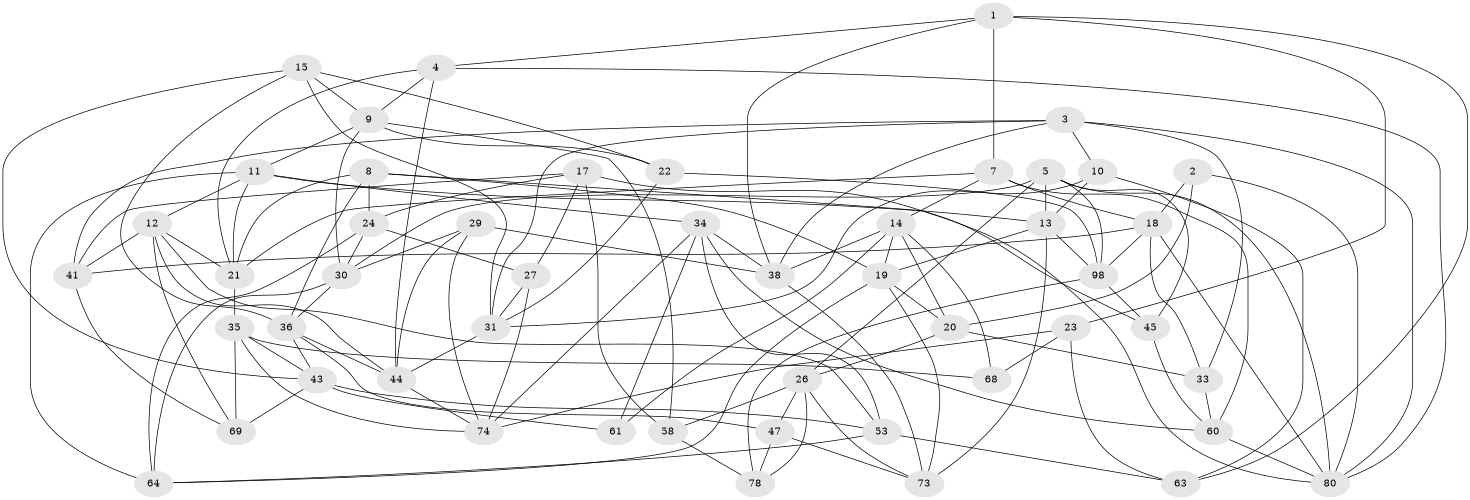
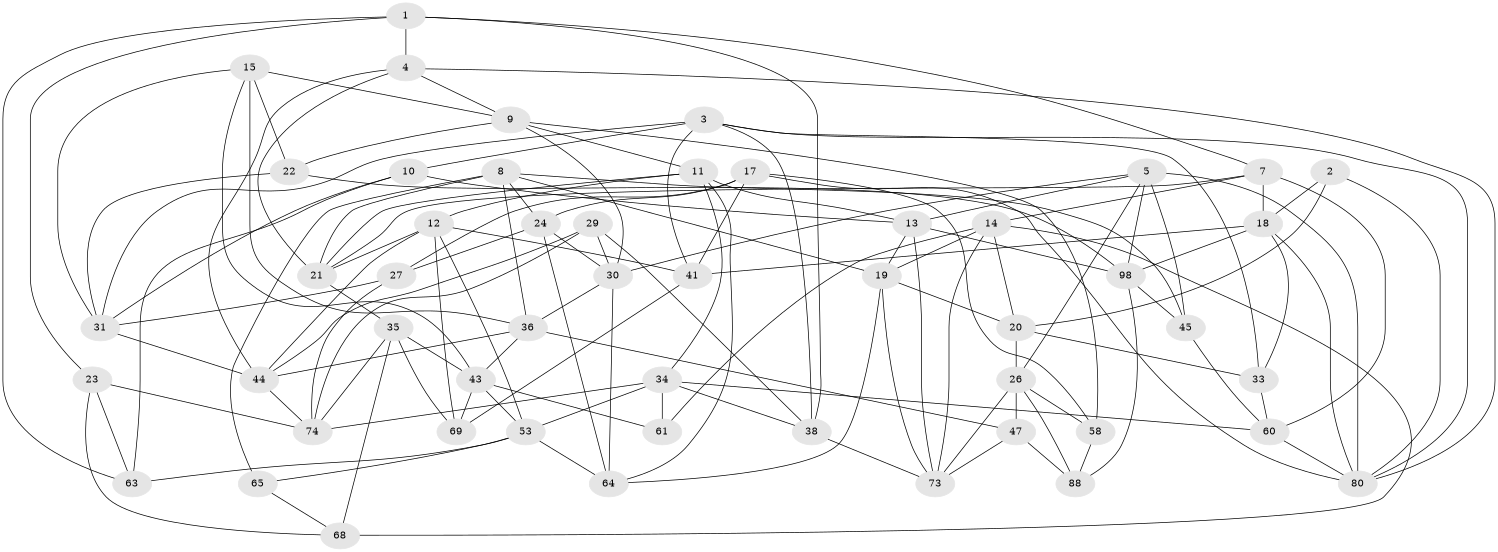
(842, 247) -> (949, 350)
none -> (258, 484)
(755, 484) -> (1075, 484)
